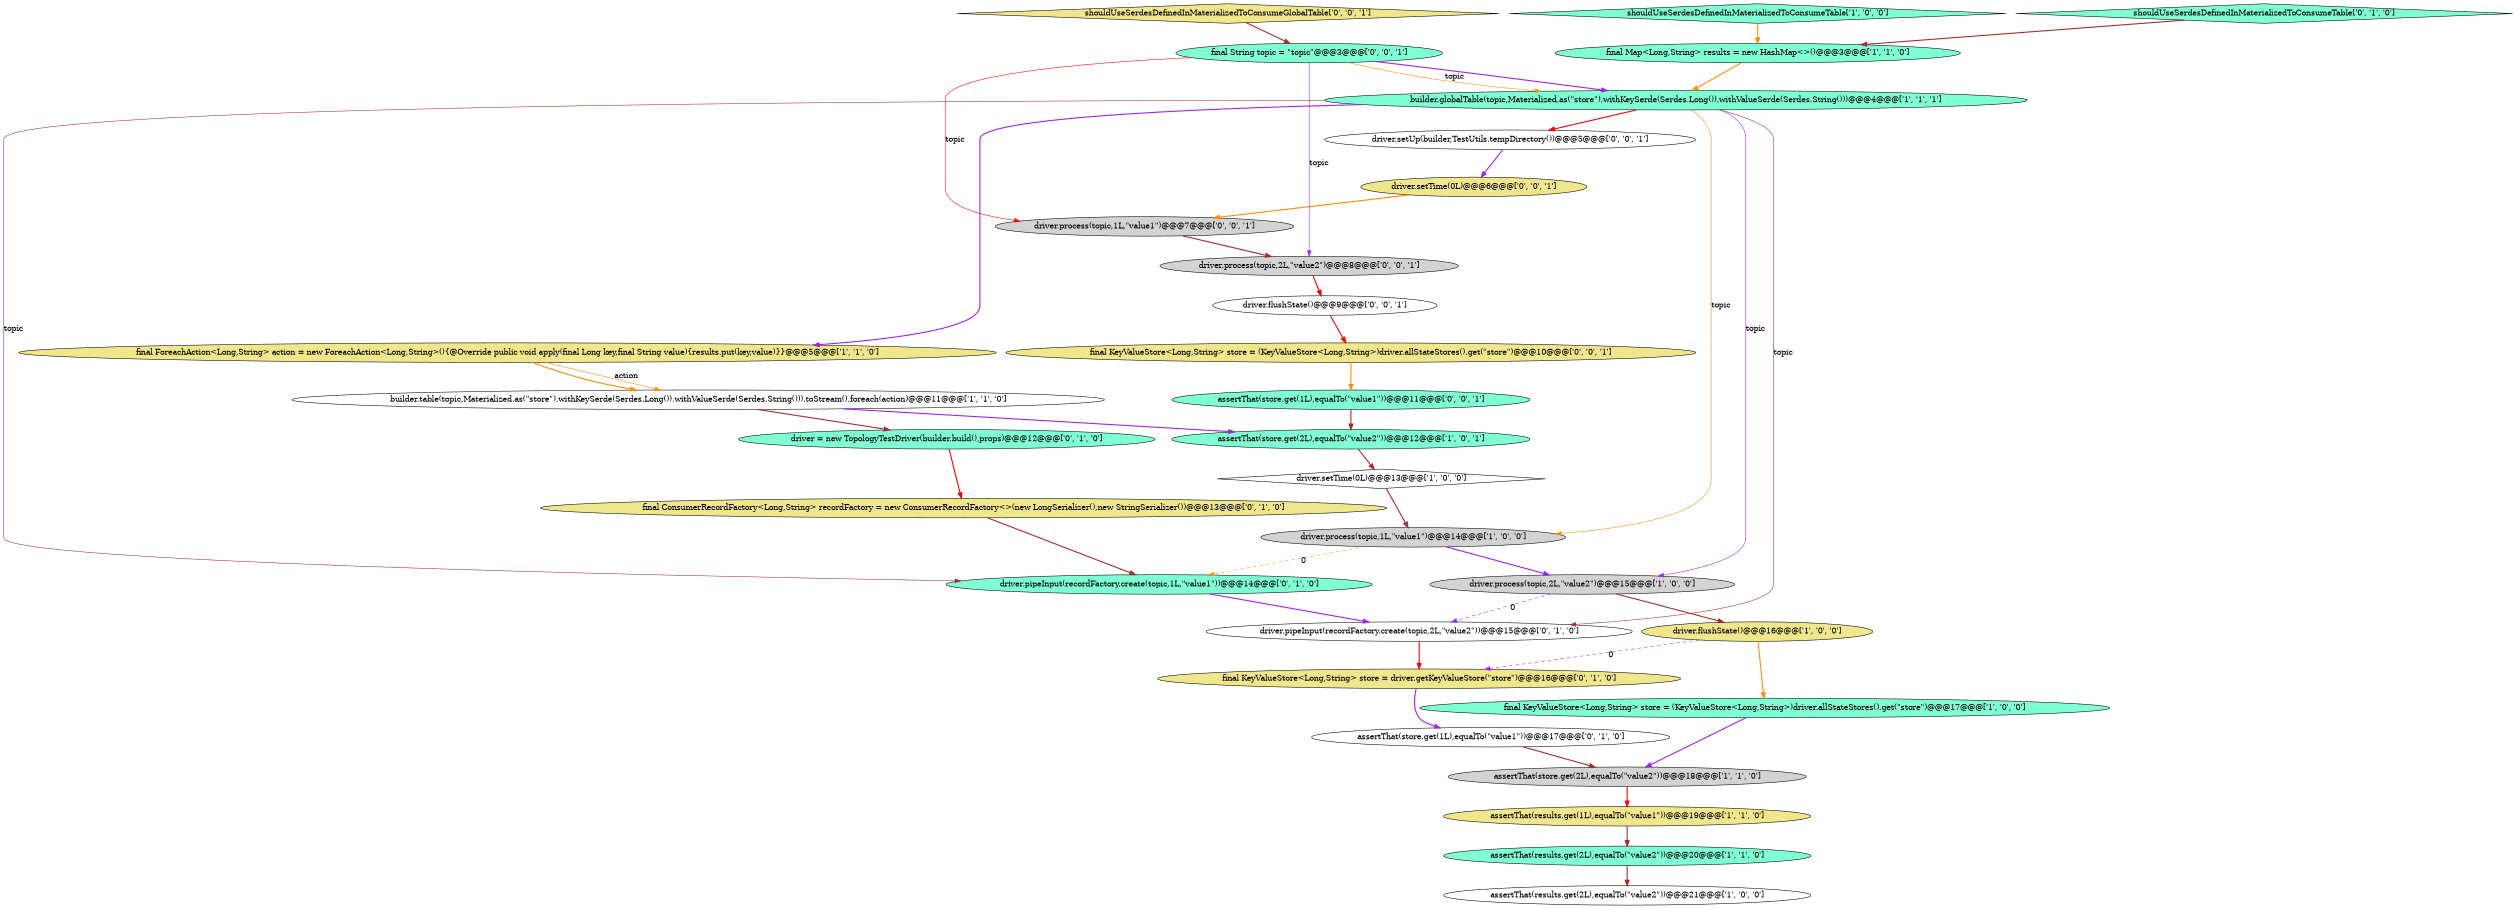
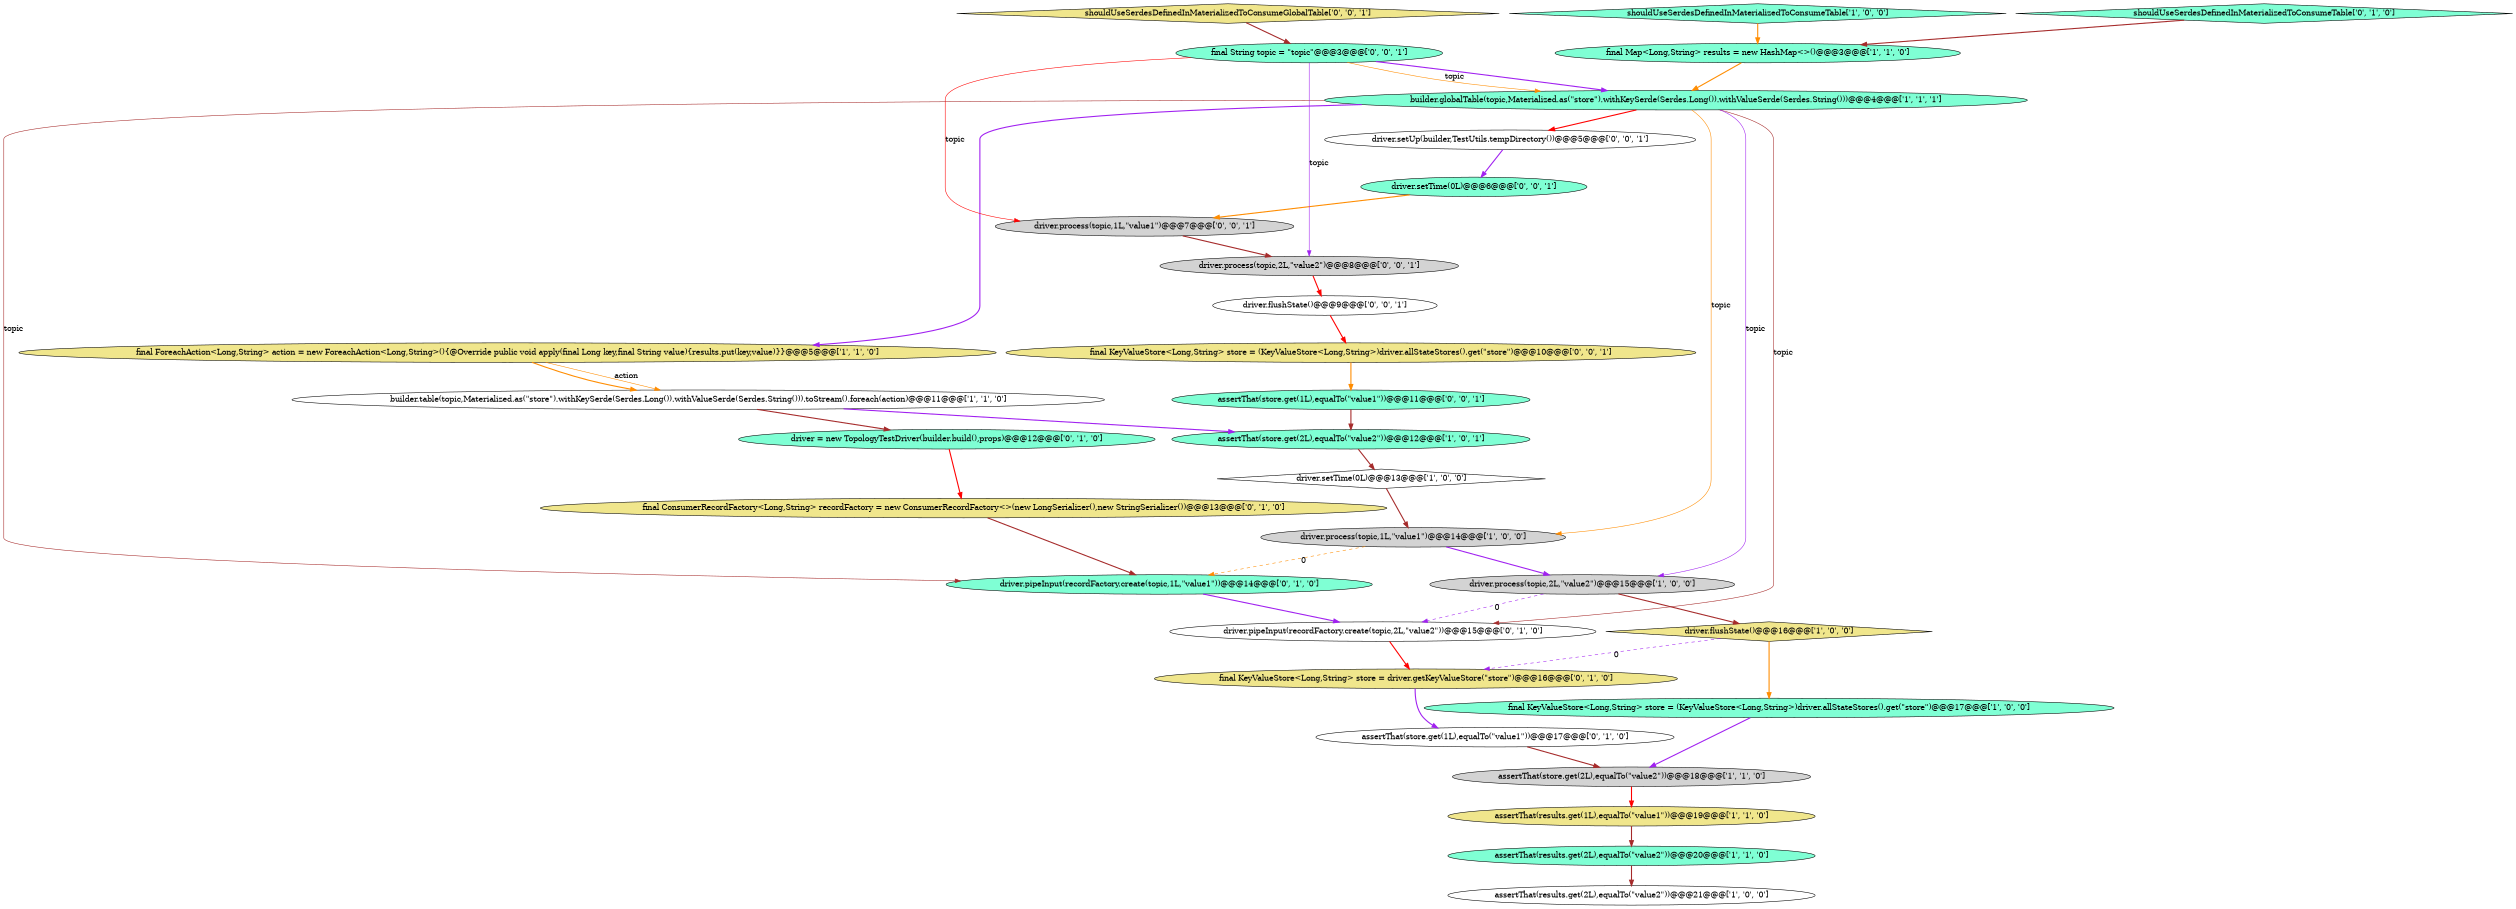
(1474, 187) -> (1474, 187)
(1757, 632) -> (1769, 632)
